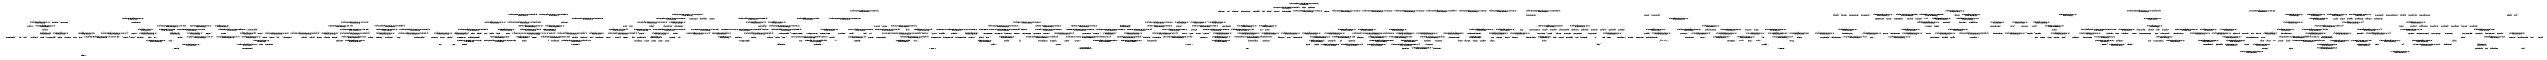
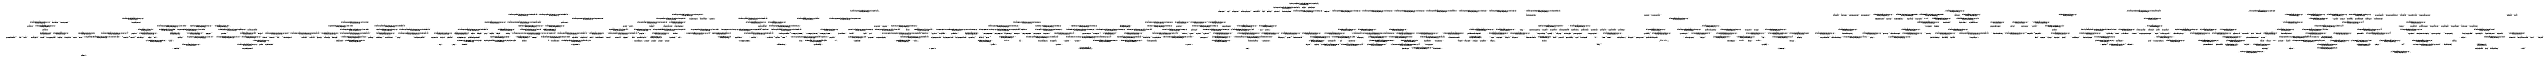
(1007, 41) -> (1007, 41)
